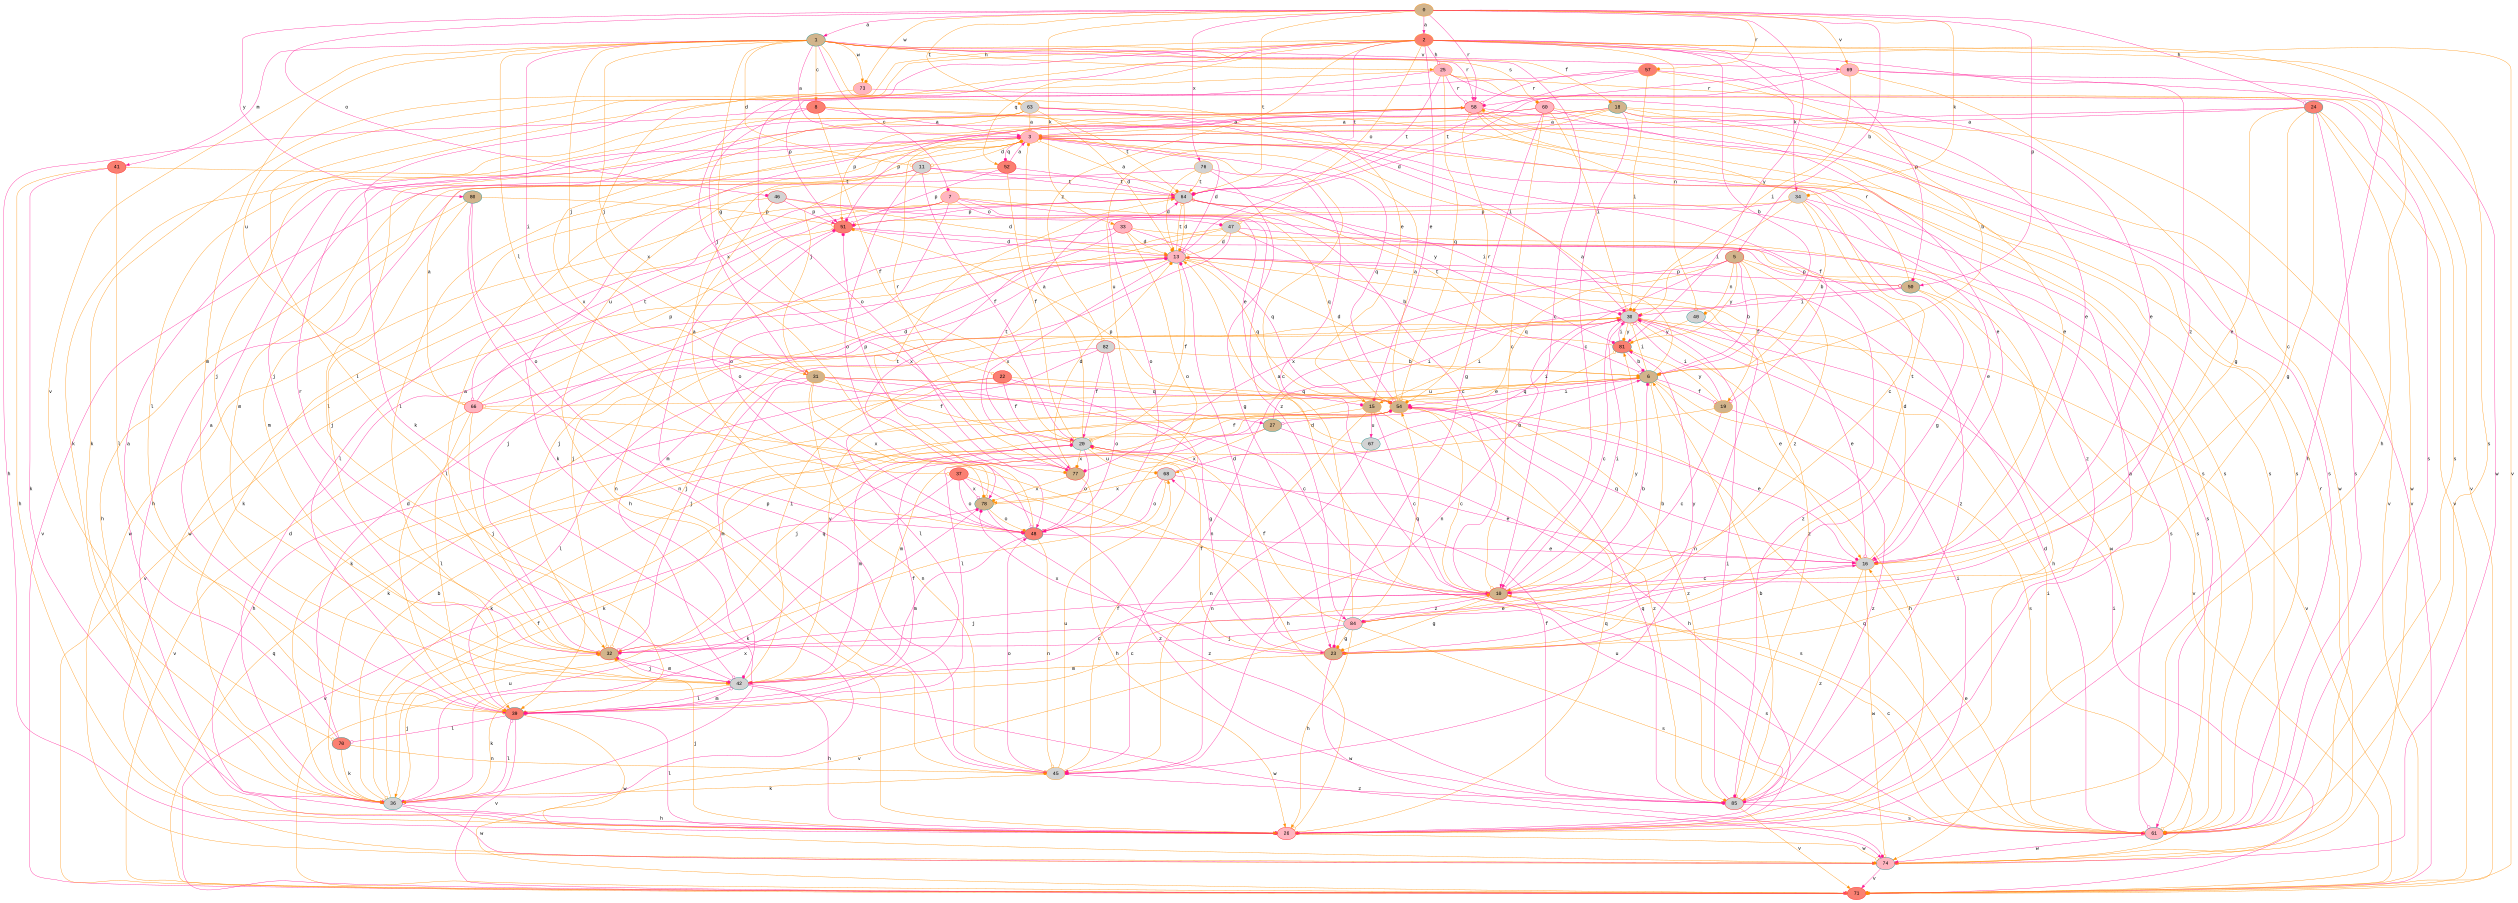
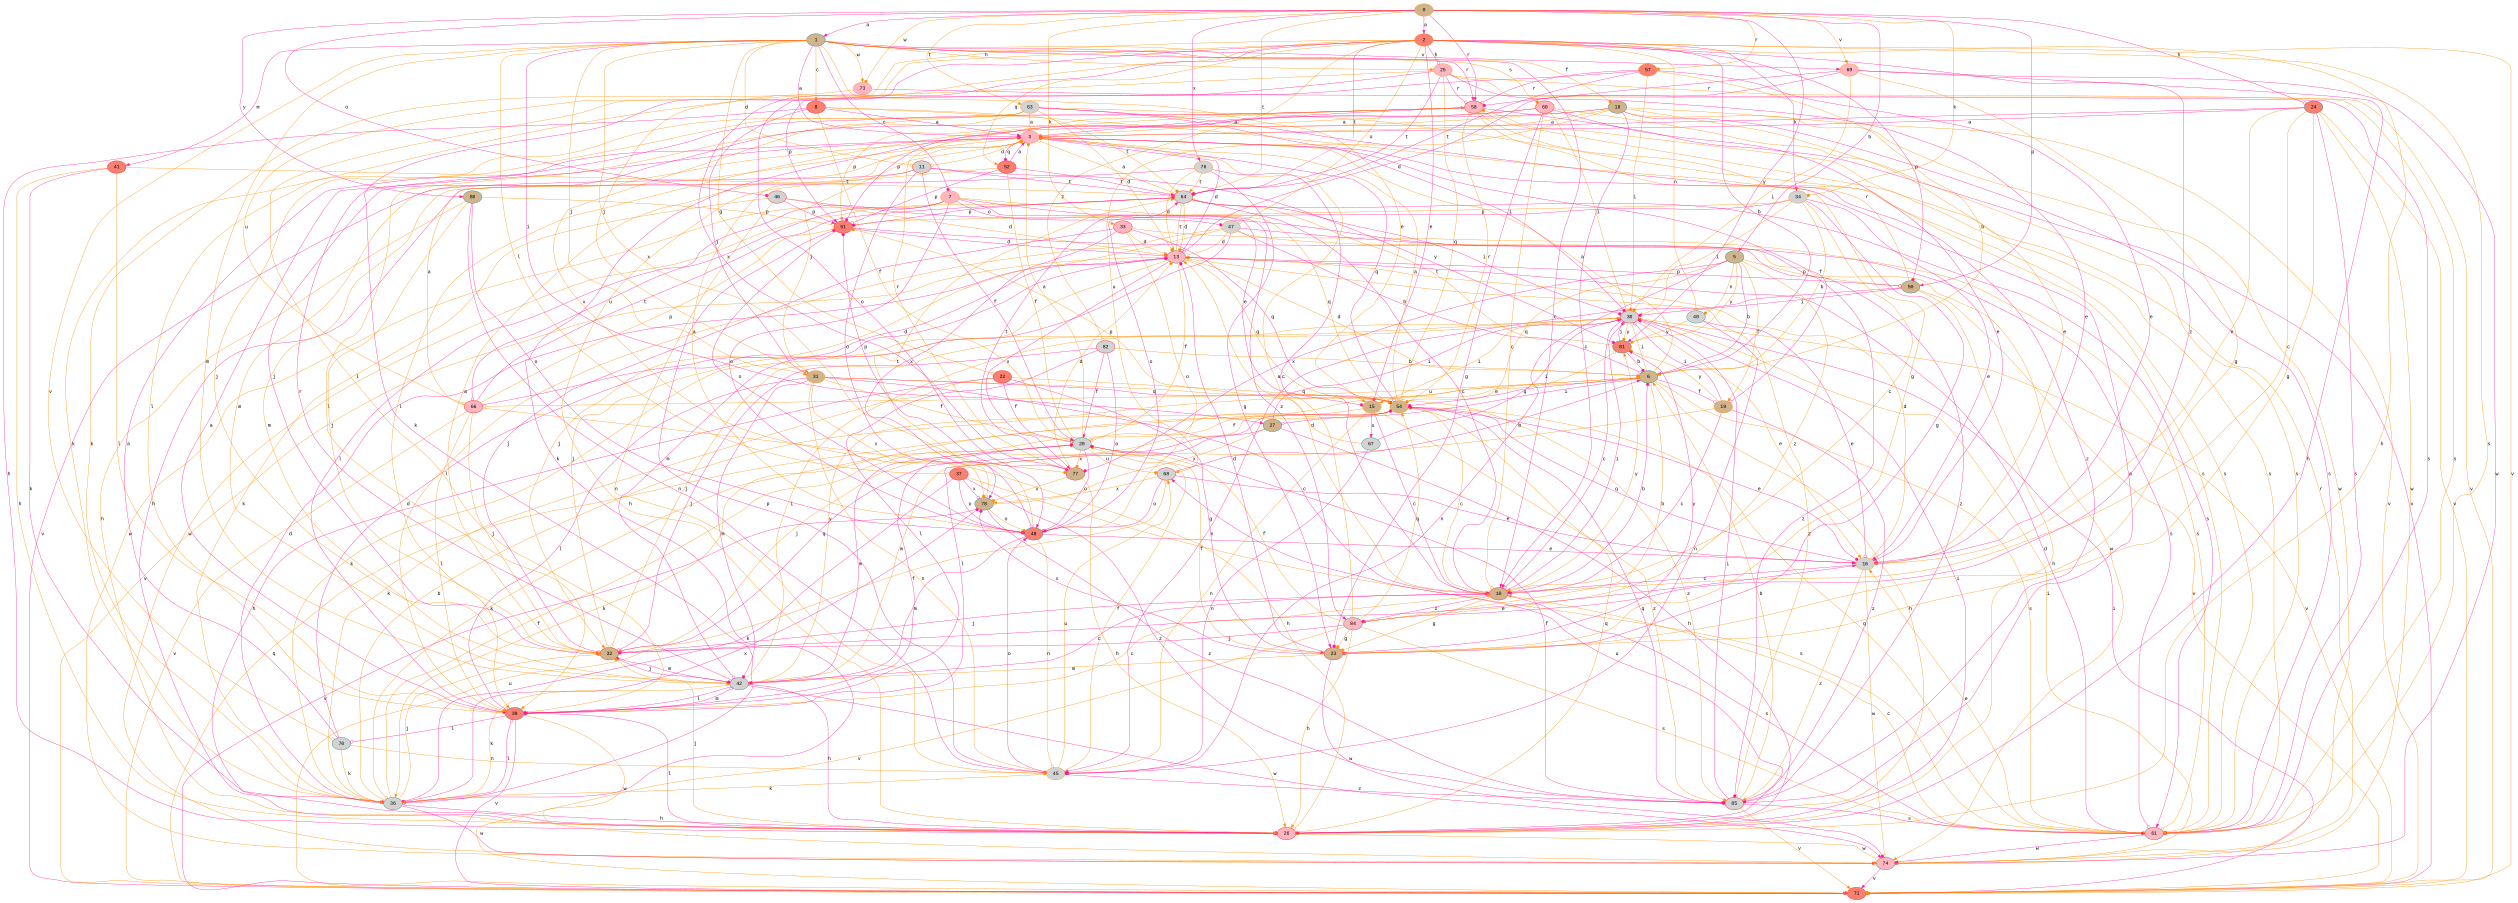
(1735, 257) -> (1735, 257)
(1913, 377) -> (1913, 377)
(341, 744) -> (341, 744)
